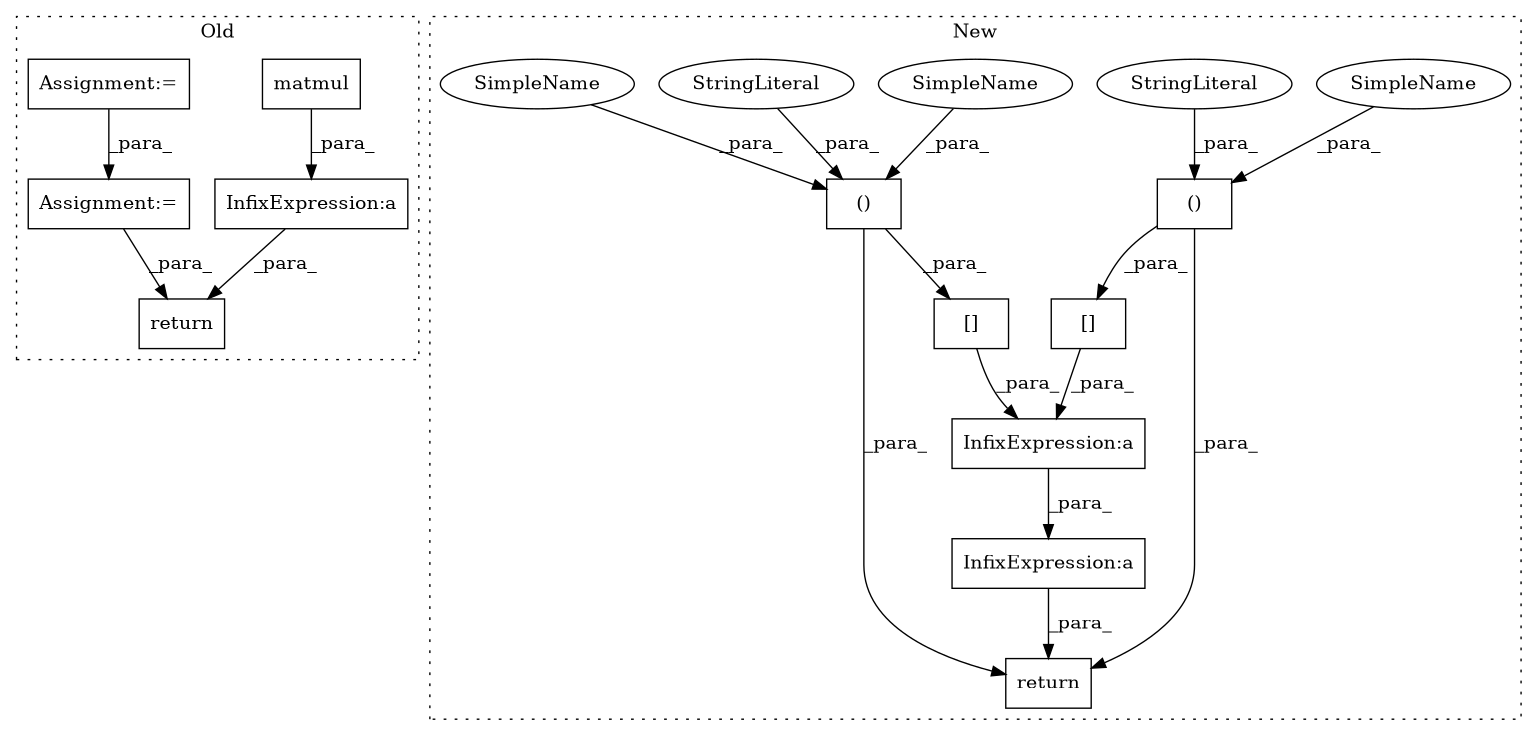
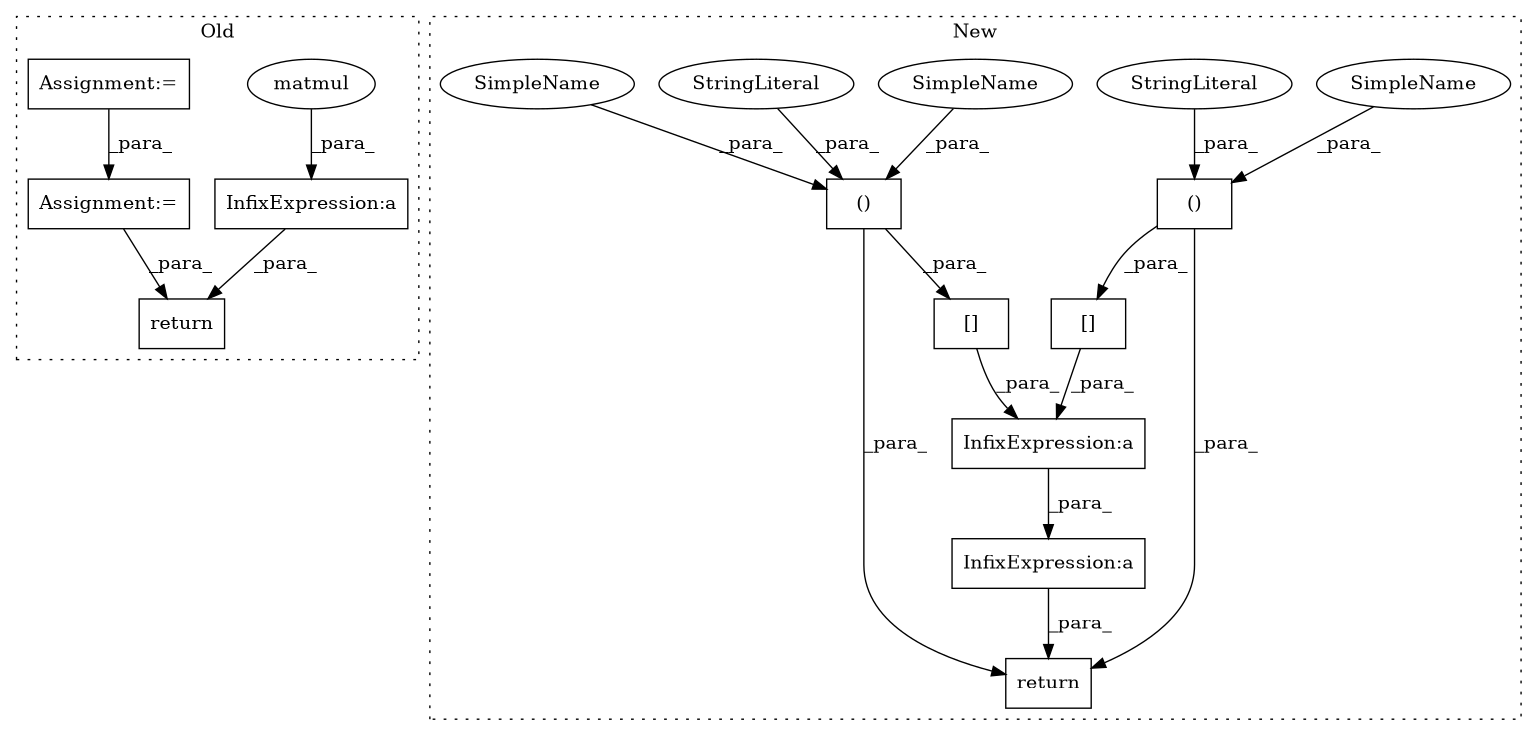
(311, 84) -> (311, 84)
